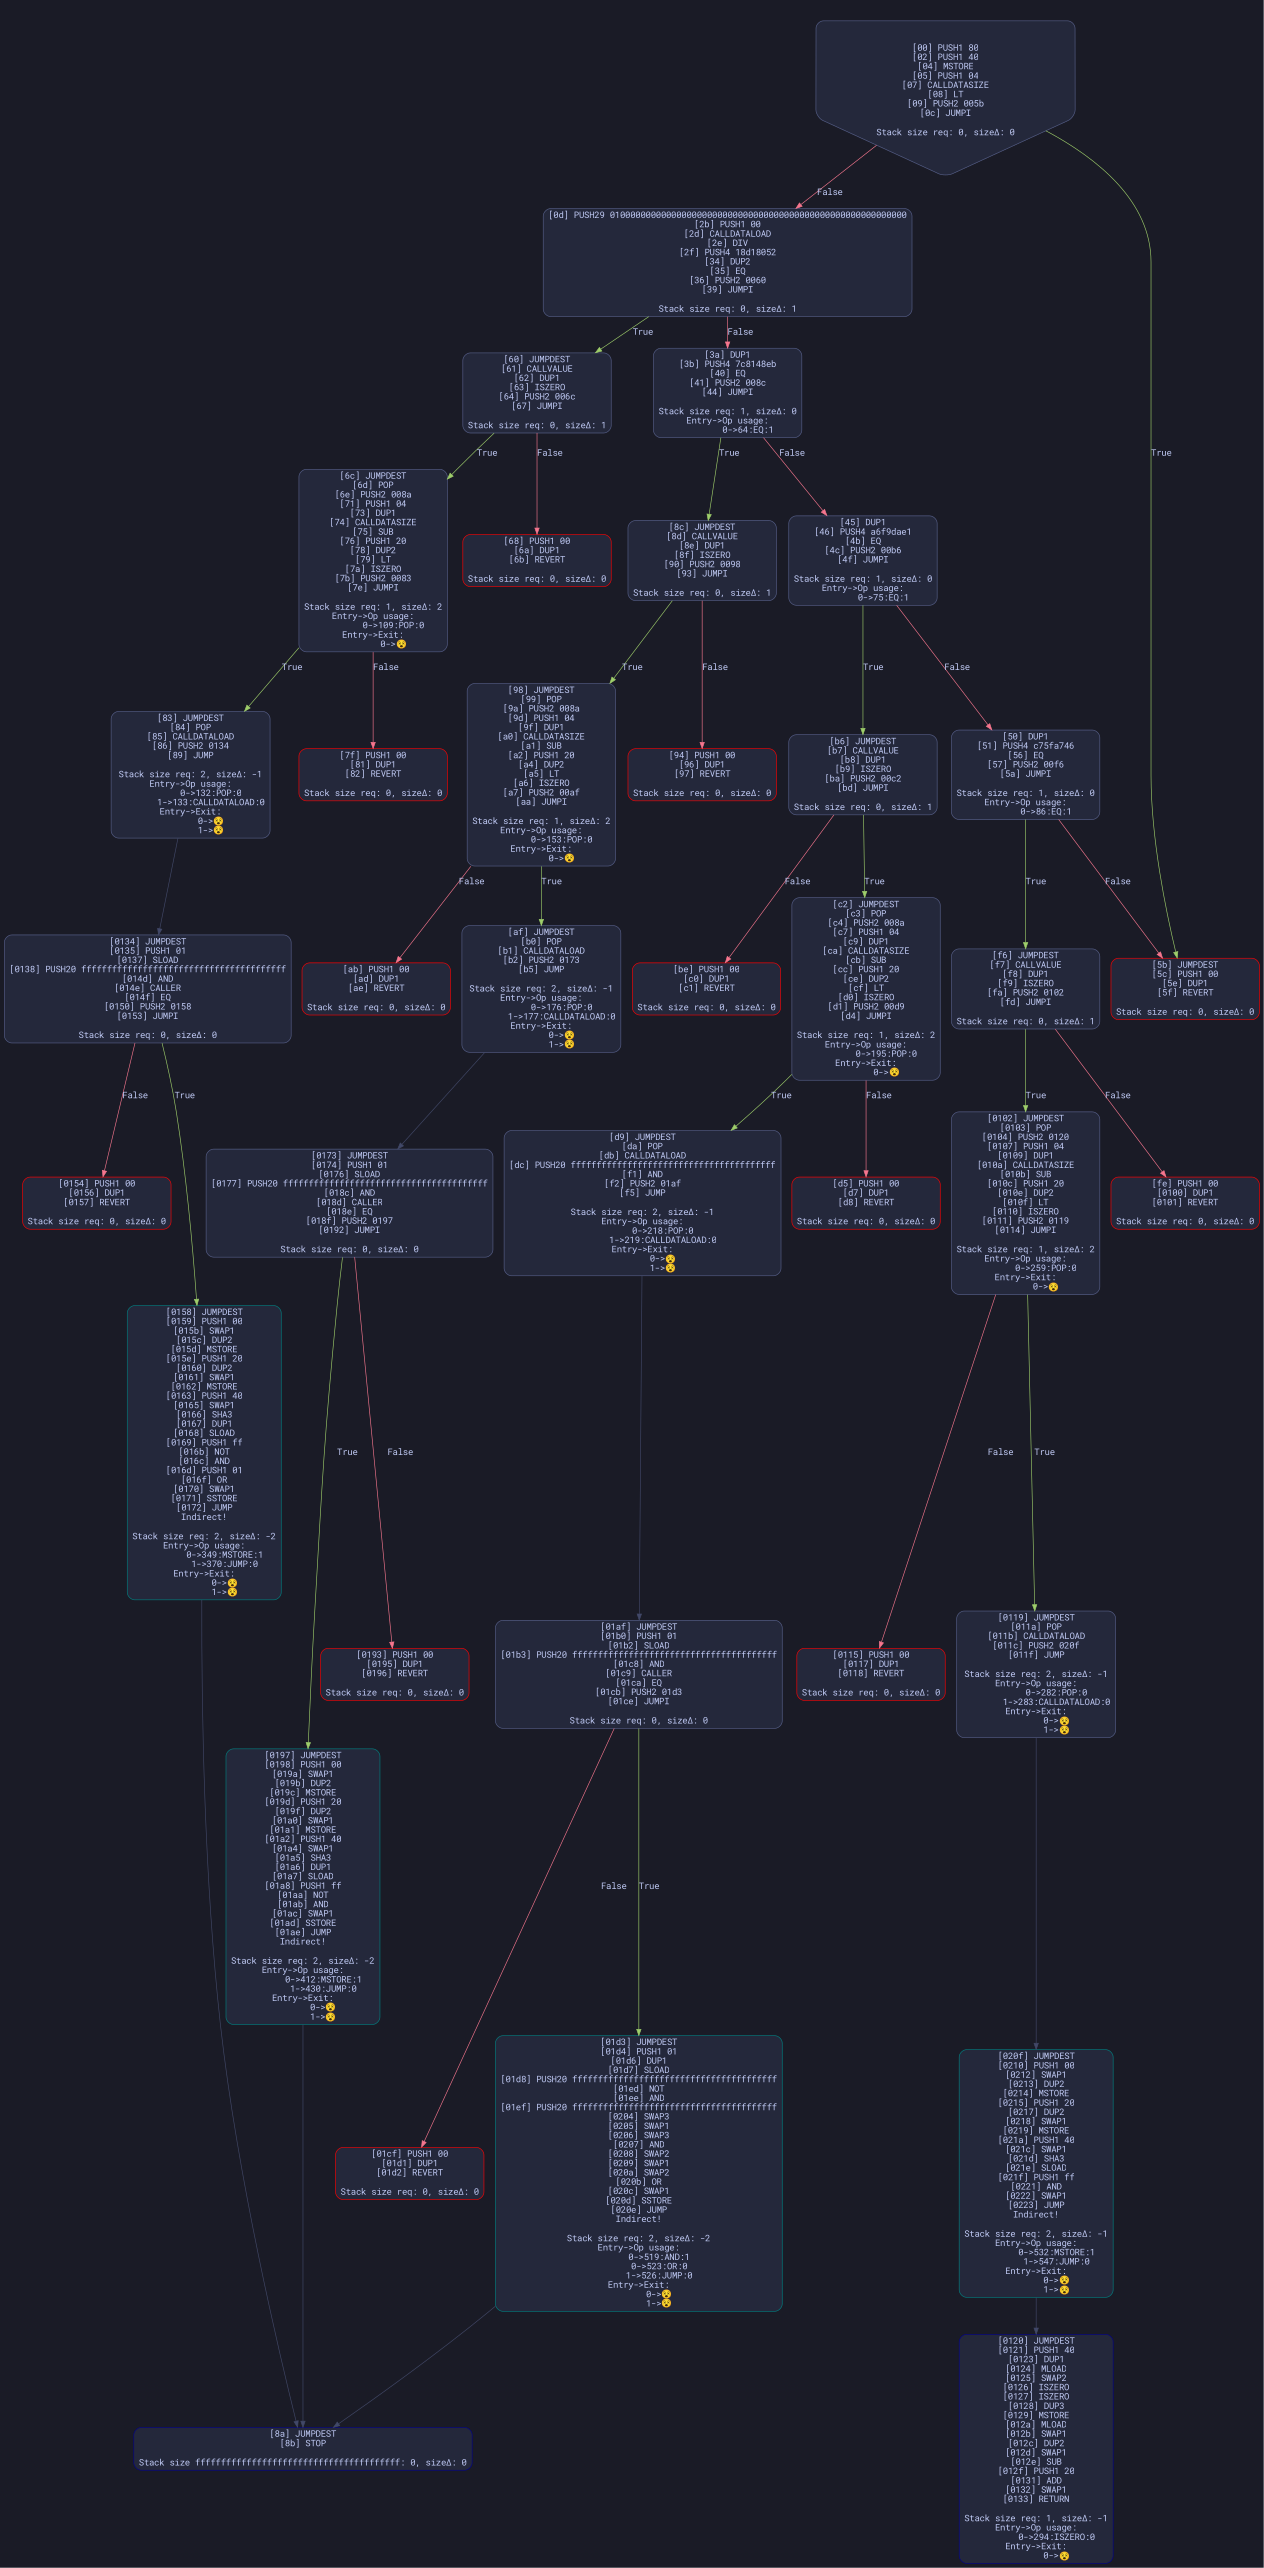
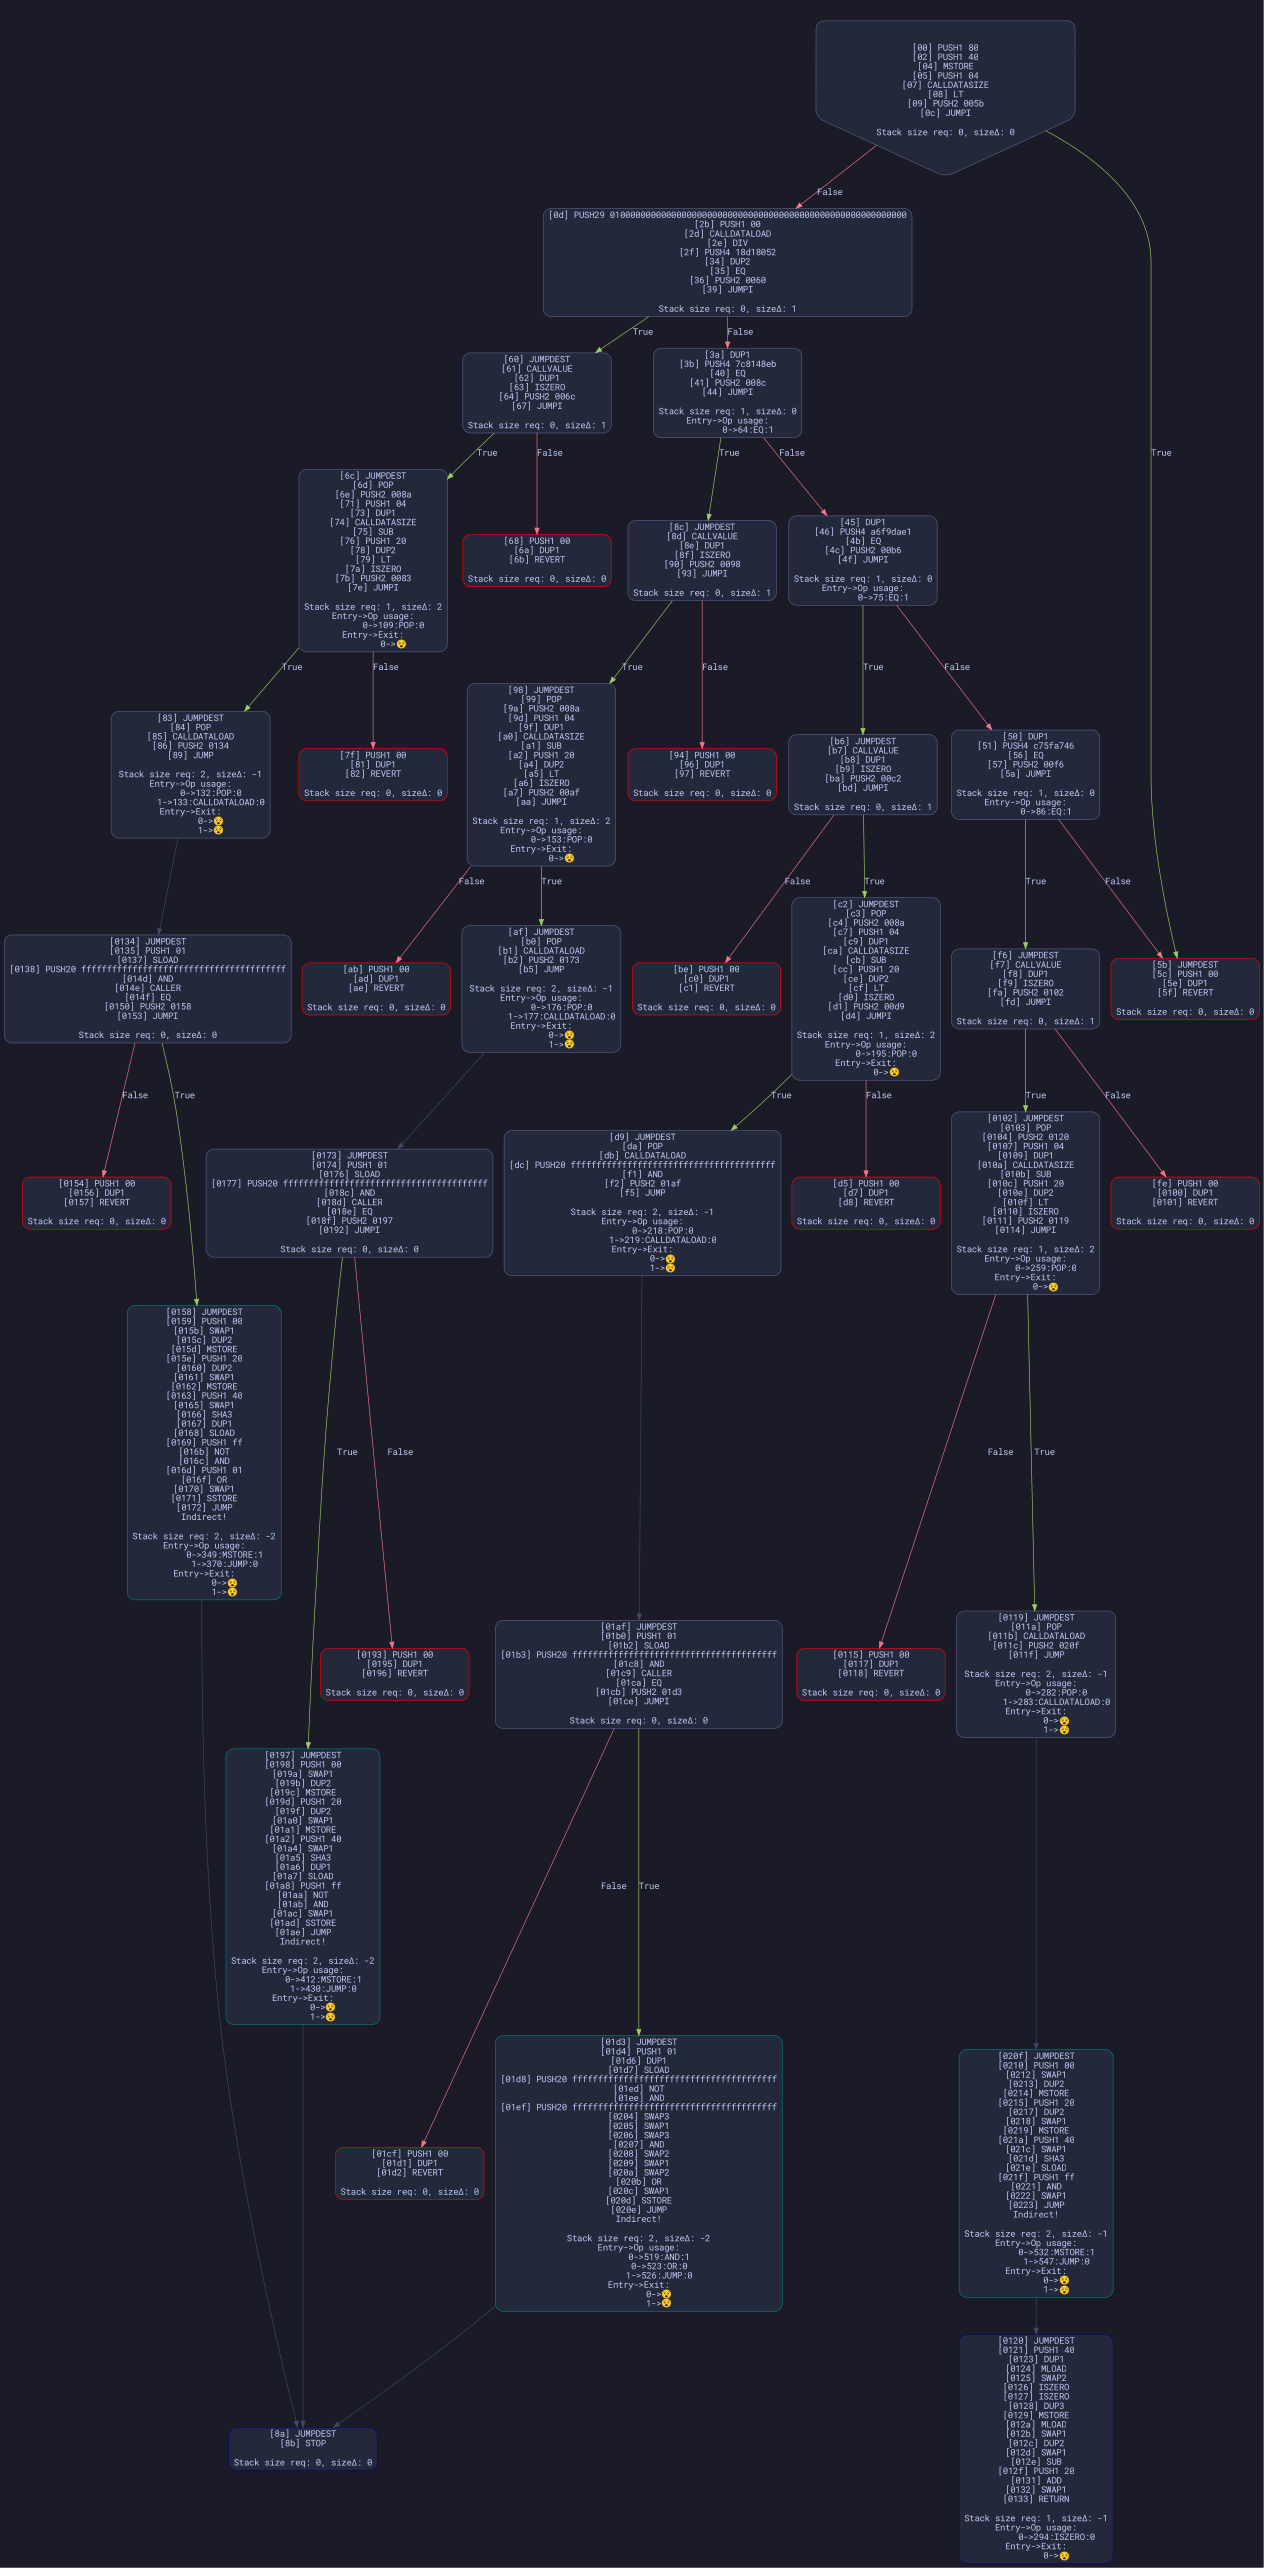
(303, 2449) -> (303, 2449)
